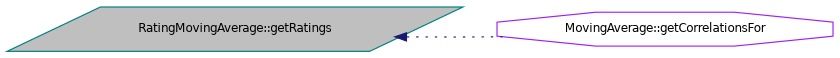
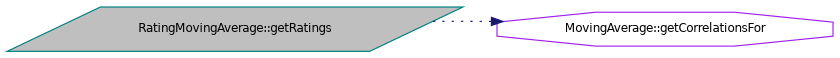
(455, 37) -> (459, 21)
